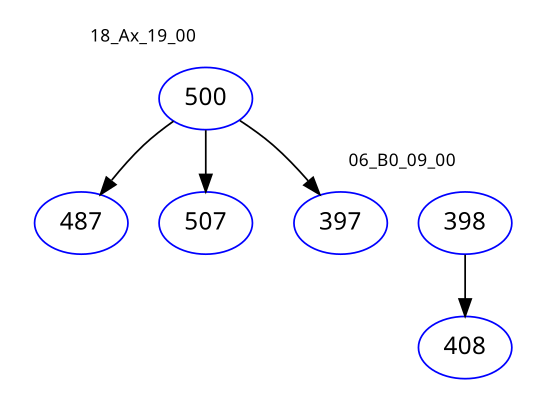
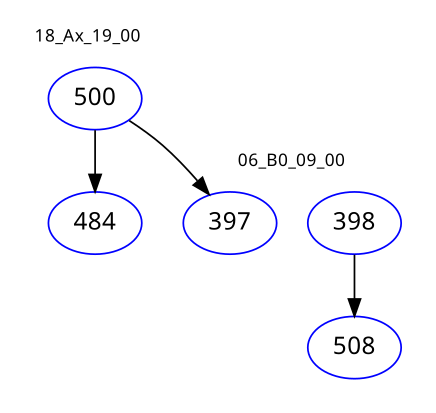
(81, 223) -> (95, 223)
(206, 223) -> none
(465, 348) -> (354, 348)
